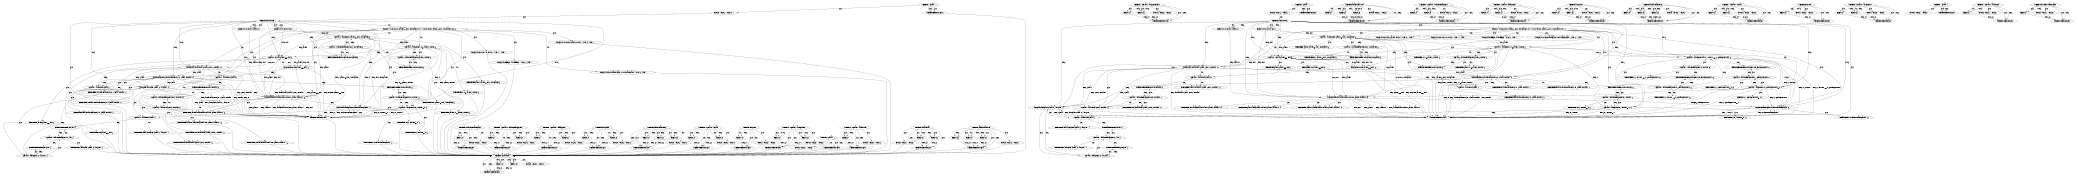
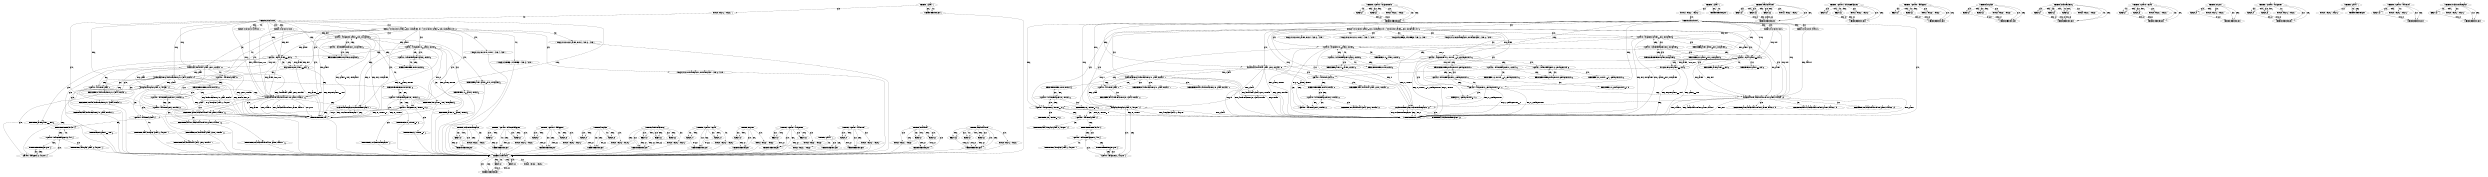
(1702, 62) -> (1421, 84)
